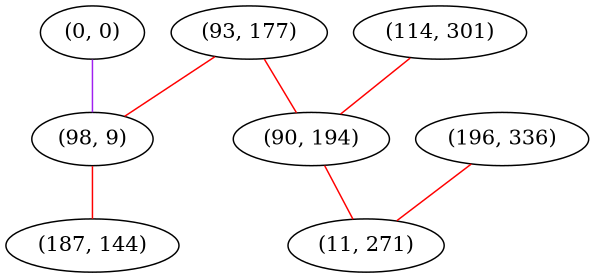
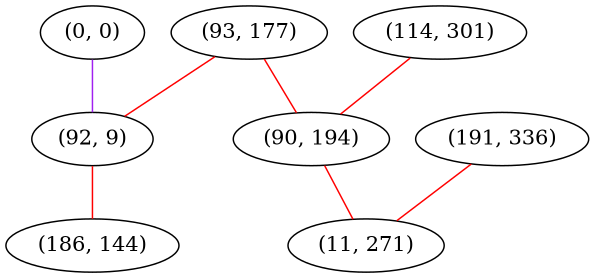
(92, 139) -> (92, 139)
(502, 139) -> (502, 139)
(92, 246) -> (92, 246)
